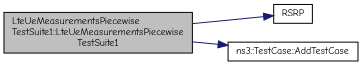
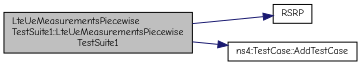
(293, 52) -> (293, 52)
